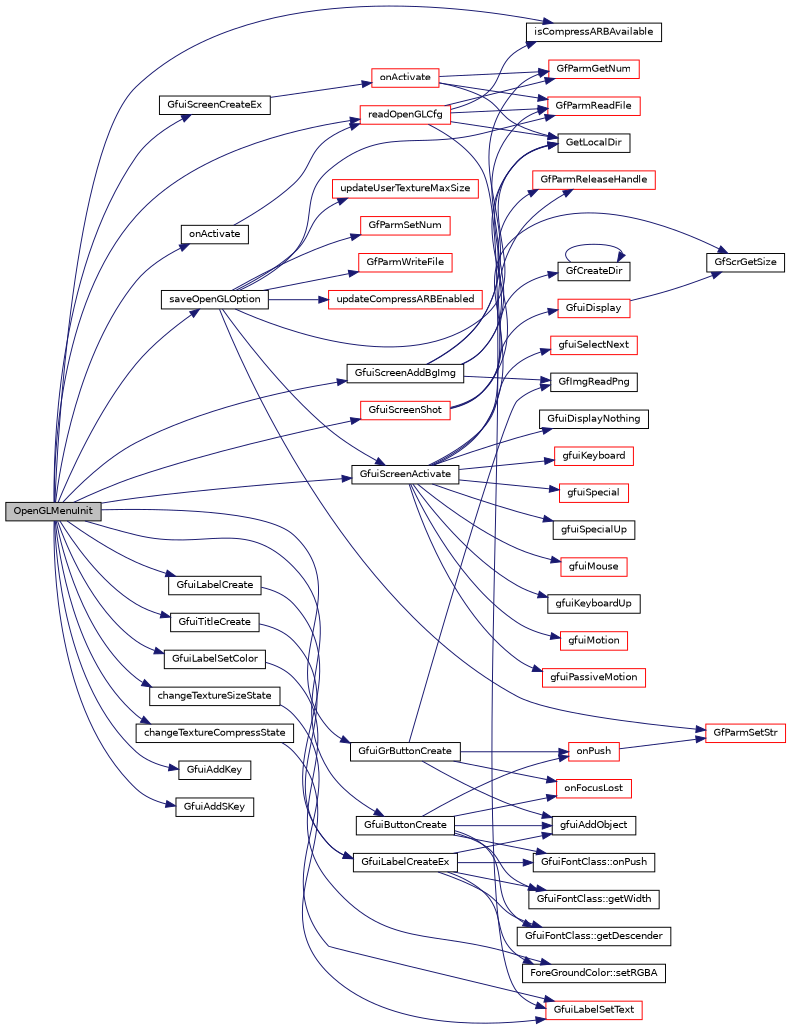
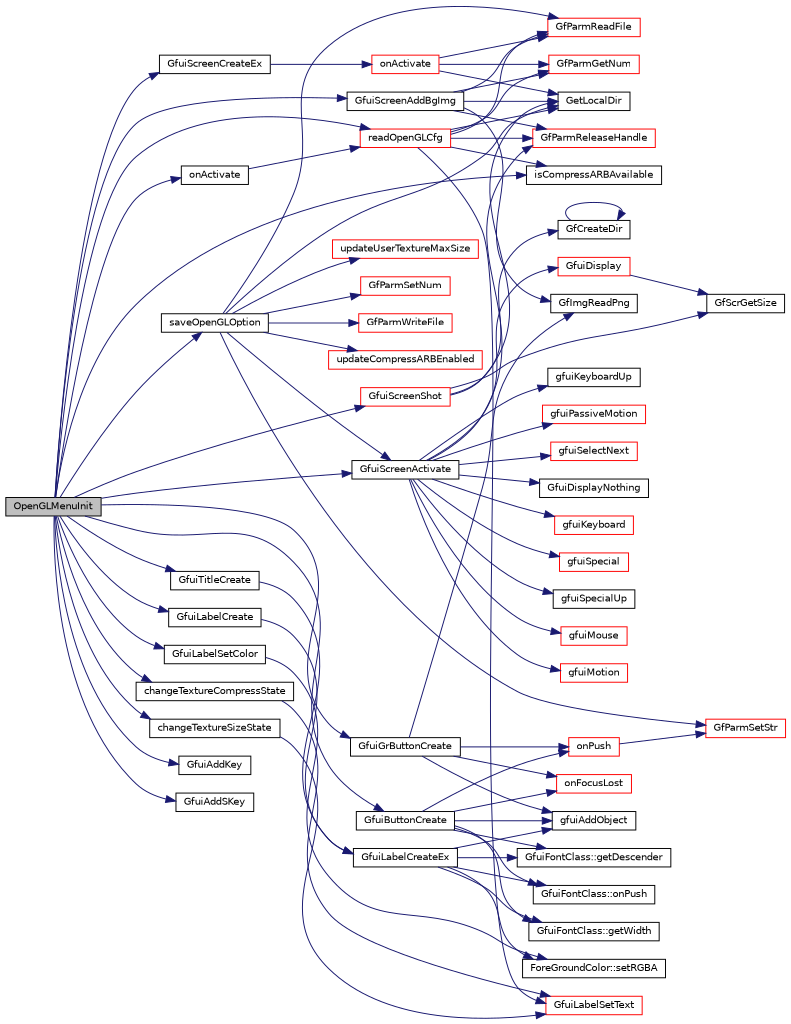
none -> (487, 138)
